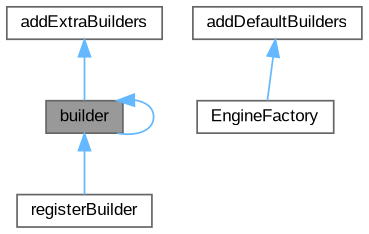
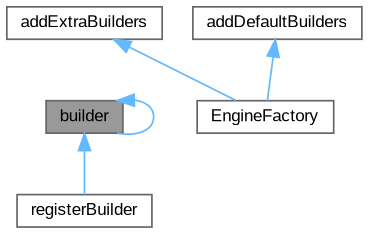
(84, 79) -> (182, 74)
